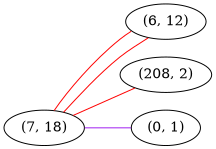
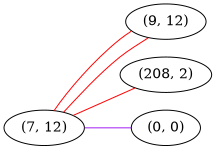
(166, 22) -> (166, 22)
(44, 128) -> (44, 128)
(166, 128) -> (166, 128)
